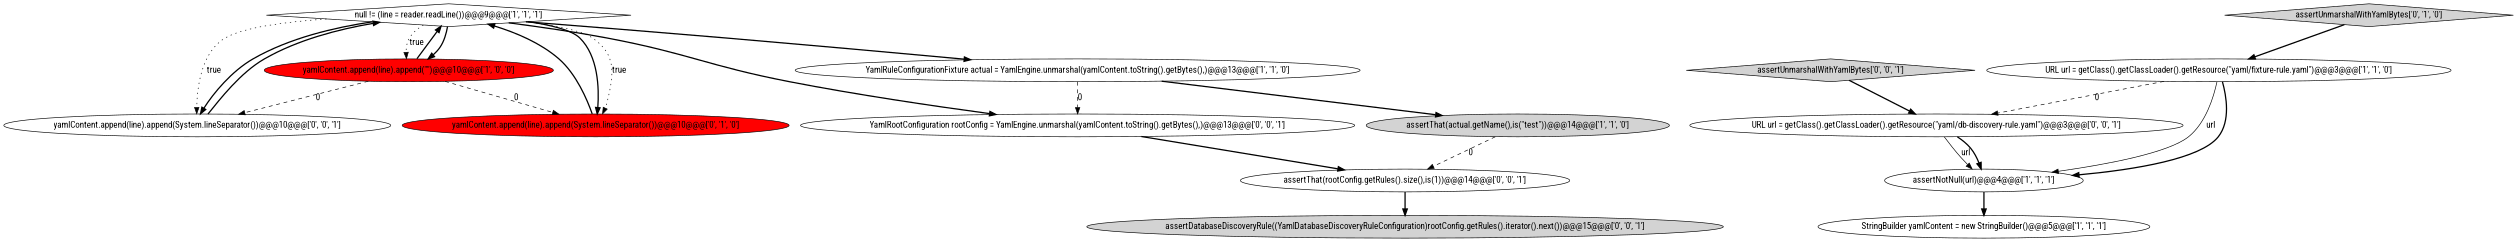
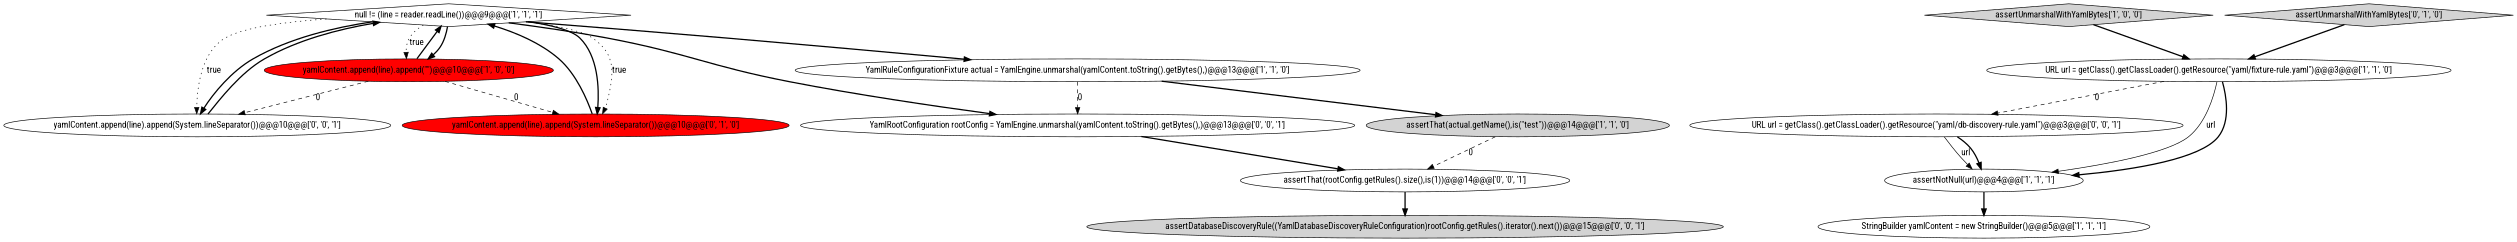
none -> (2069, 15)
(1831, 70) -> none
